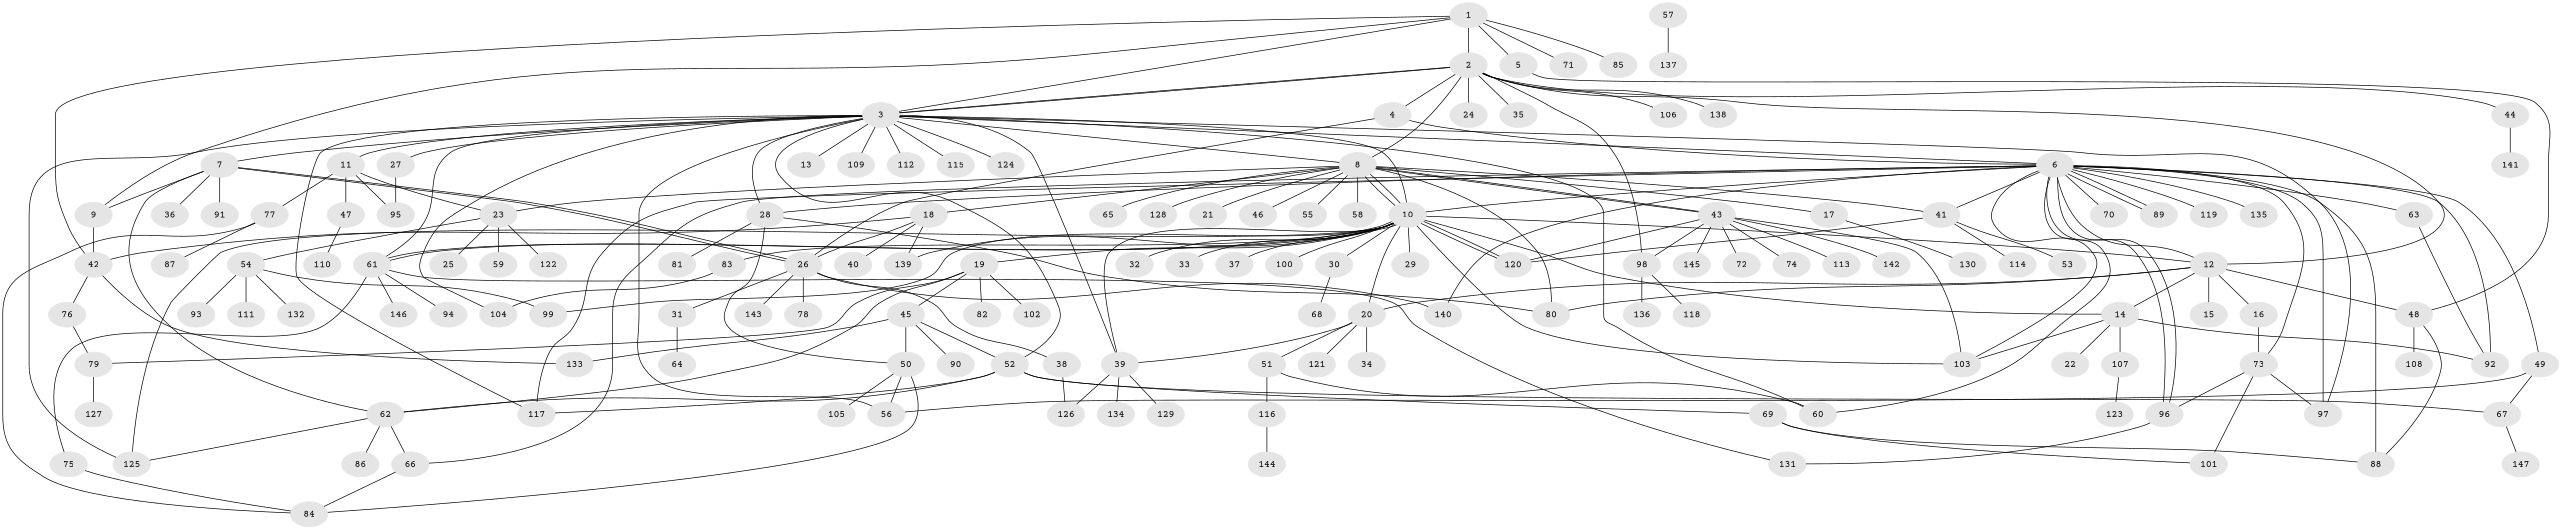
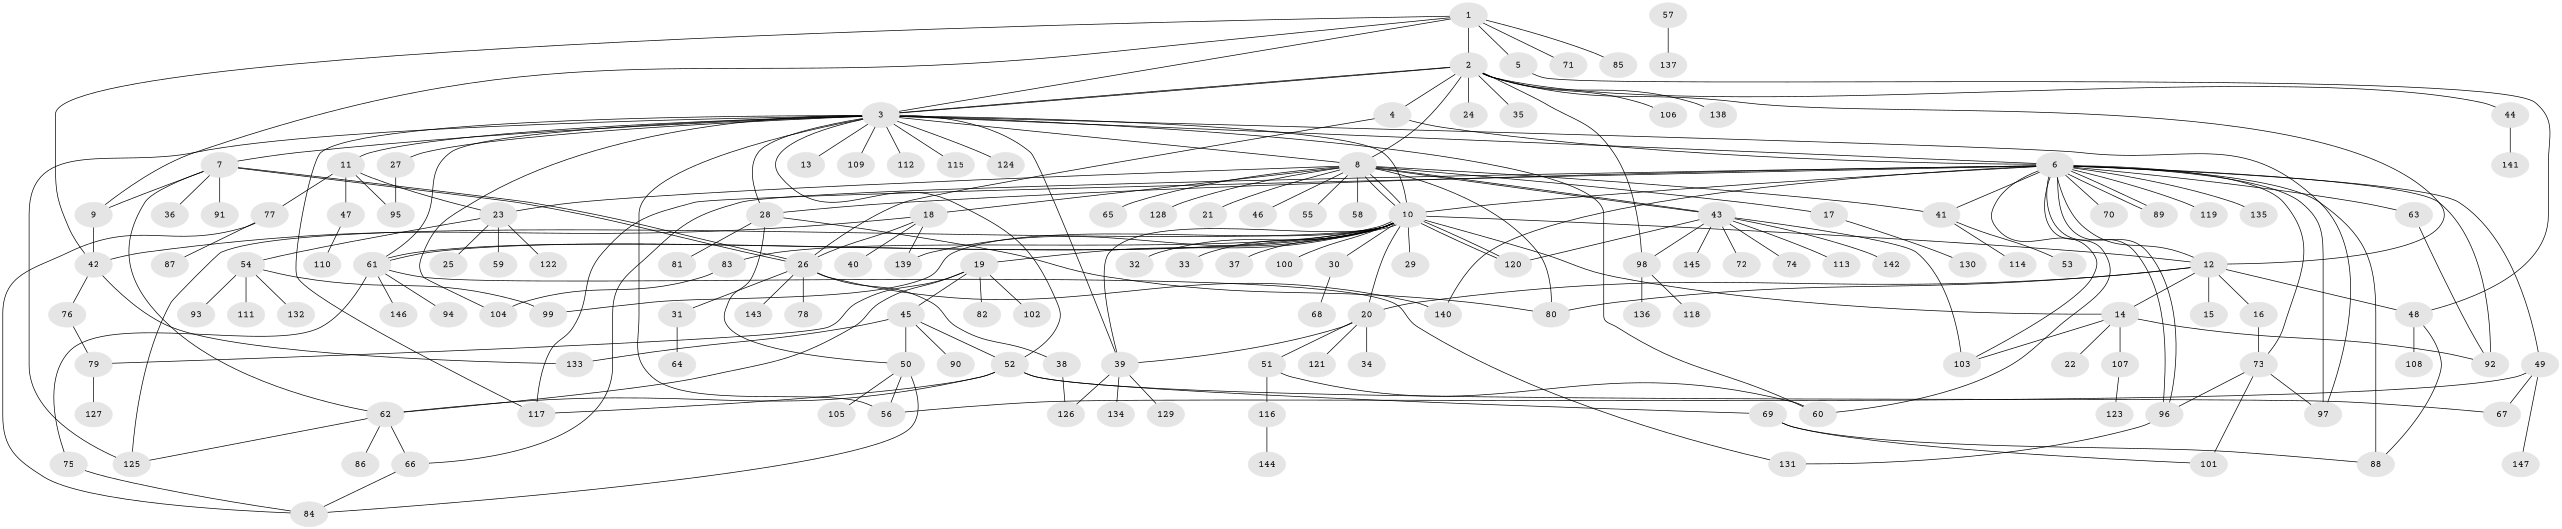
(1737, 240) -> none
(1645, 351) -> none
(2511, 439) -> (2530, 414)
